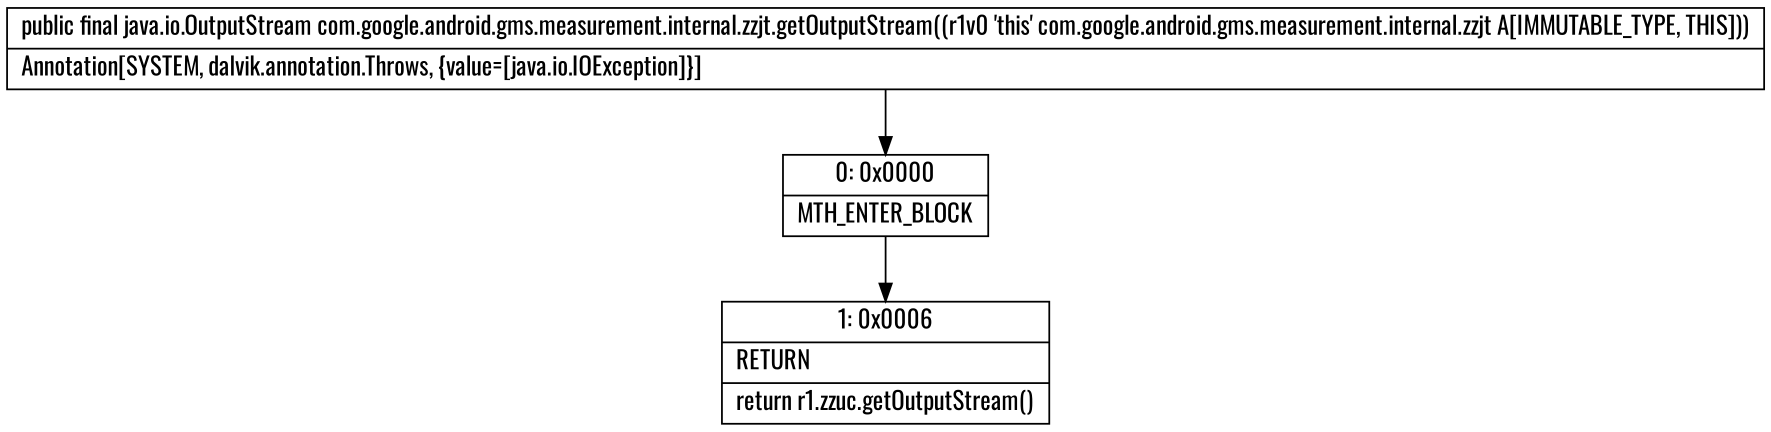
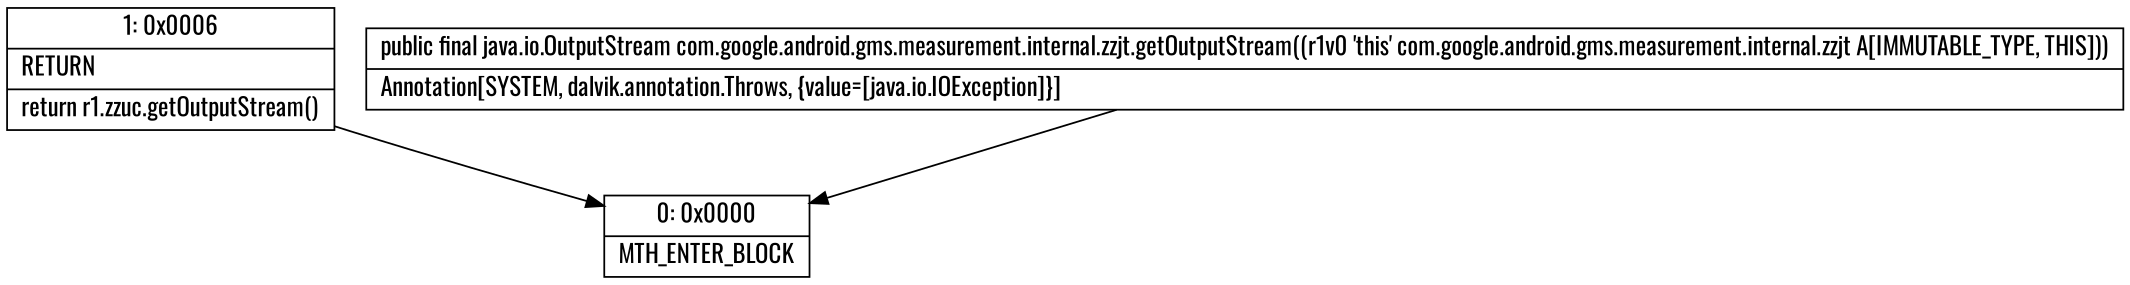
(886, 260) -> (461, 165)
